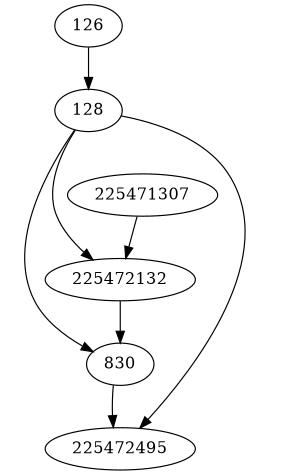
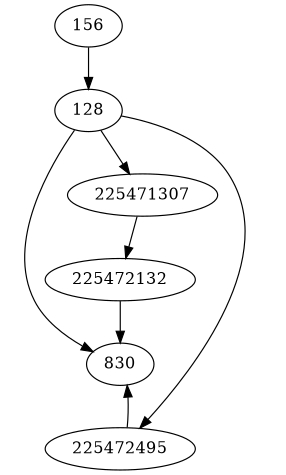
(89, 26) -> (89, 26)
(53, 194) -> (112, 147)
(112, 400) -> (128, 412)
